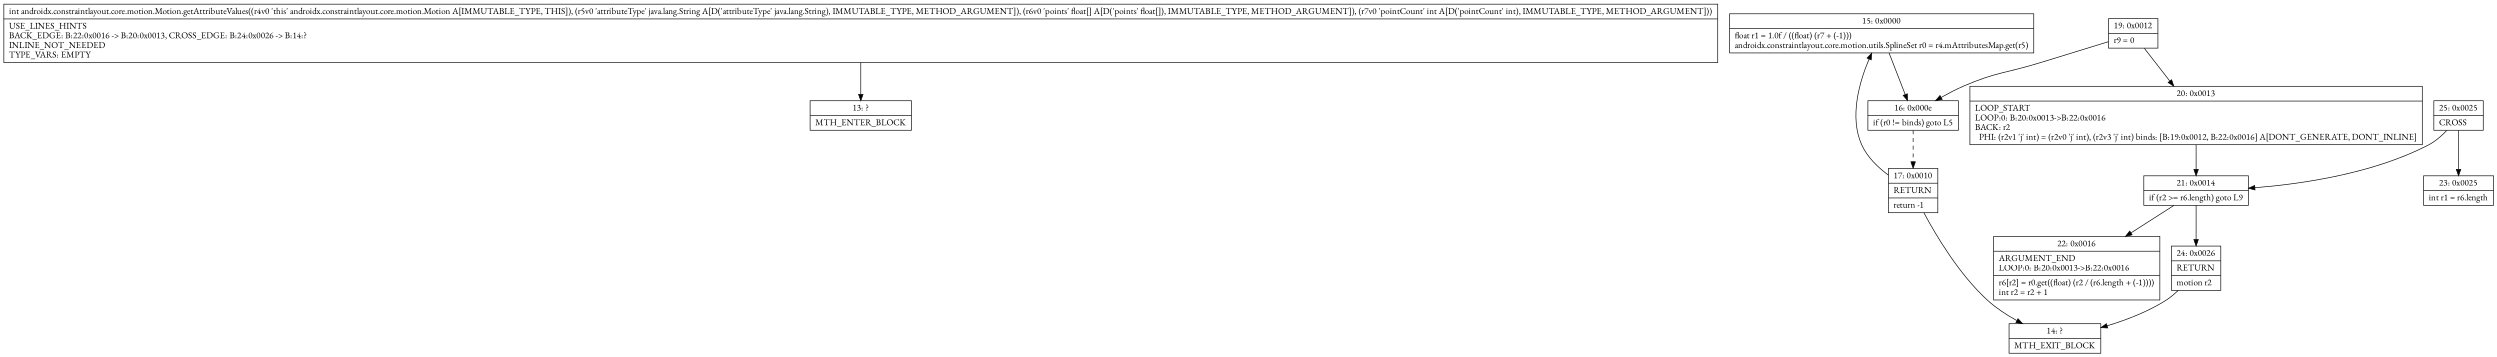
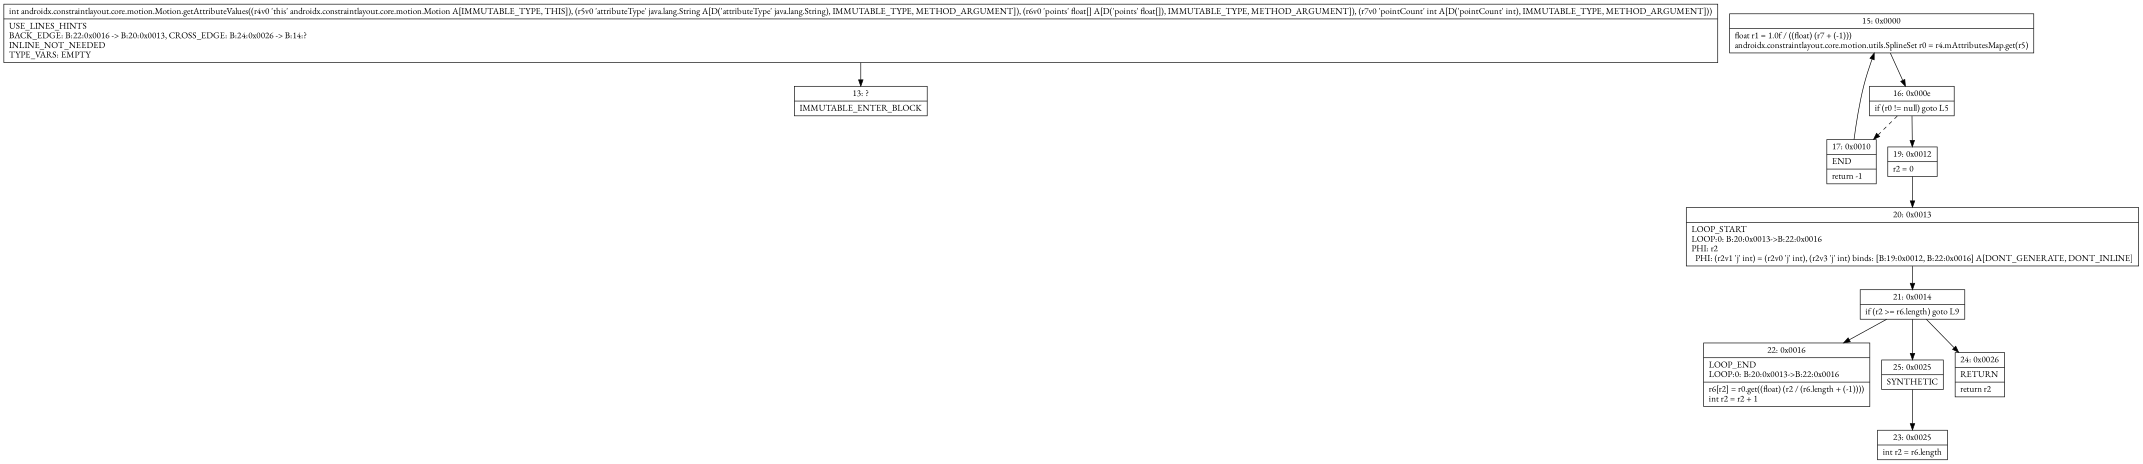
(2124, 40) -> (1904, 169)
(2024, 67) -> (1912, 128)
(861, 123) -> (861, 108)
(1913, 123) -> (1912, 108)
(2453, 123) -> (1912, 382)
(1994, 127) -> (1706, 249)
(2355, 172) -> (1912, 336)
(1913, 190) -> (1842, 161)
(2459, 198) -> (1912, 452)
(2037, 258) -> (1733, 365)
(2194, 283) -> (1976, 389)
(2055, 338) -> none
